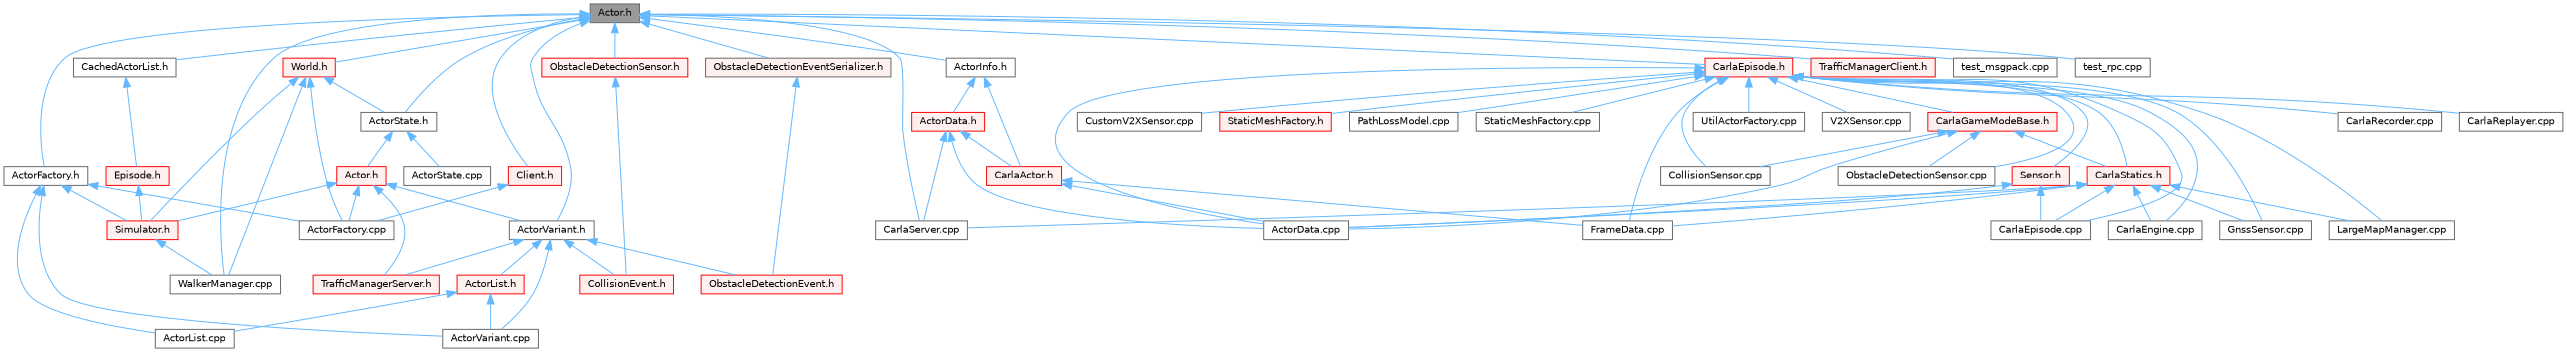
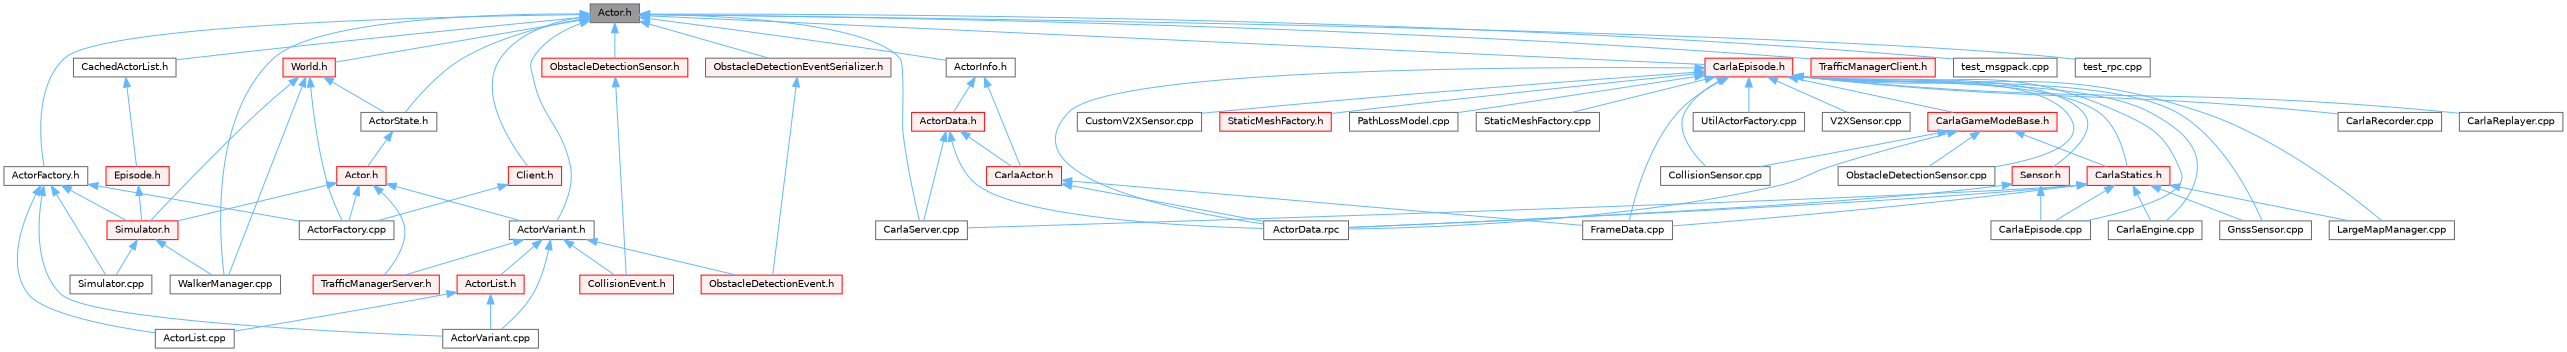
(447, 176) -> none
(1306, 230) -> (1306, 230)
none -> (111, 284)
